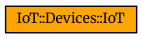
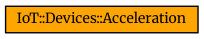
(71, 20) -> (102, 20)
